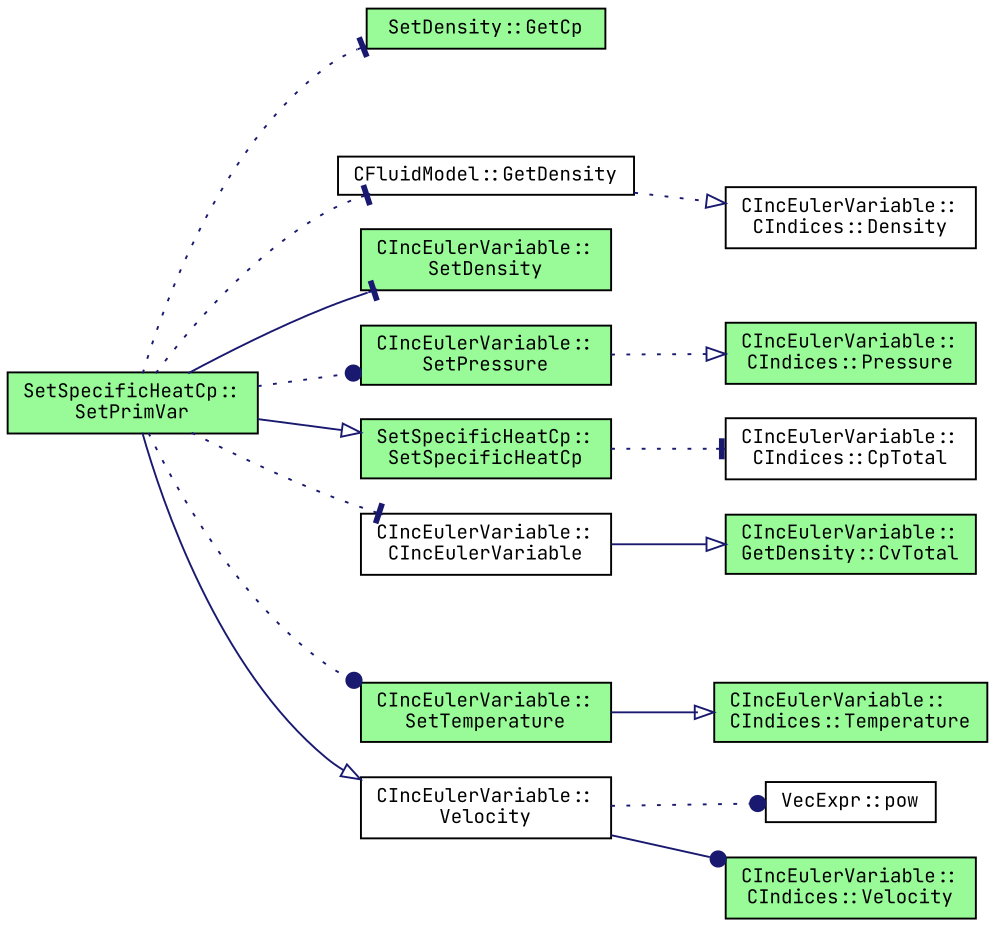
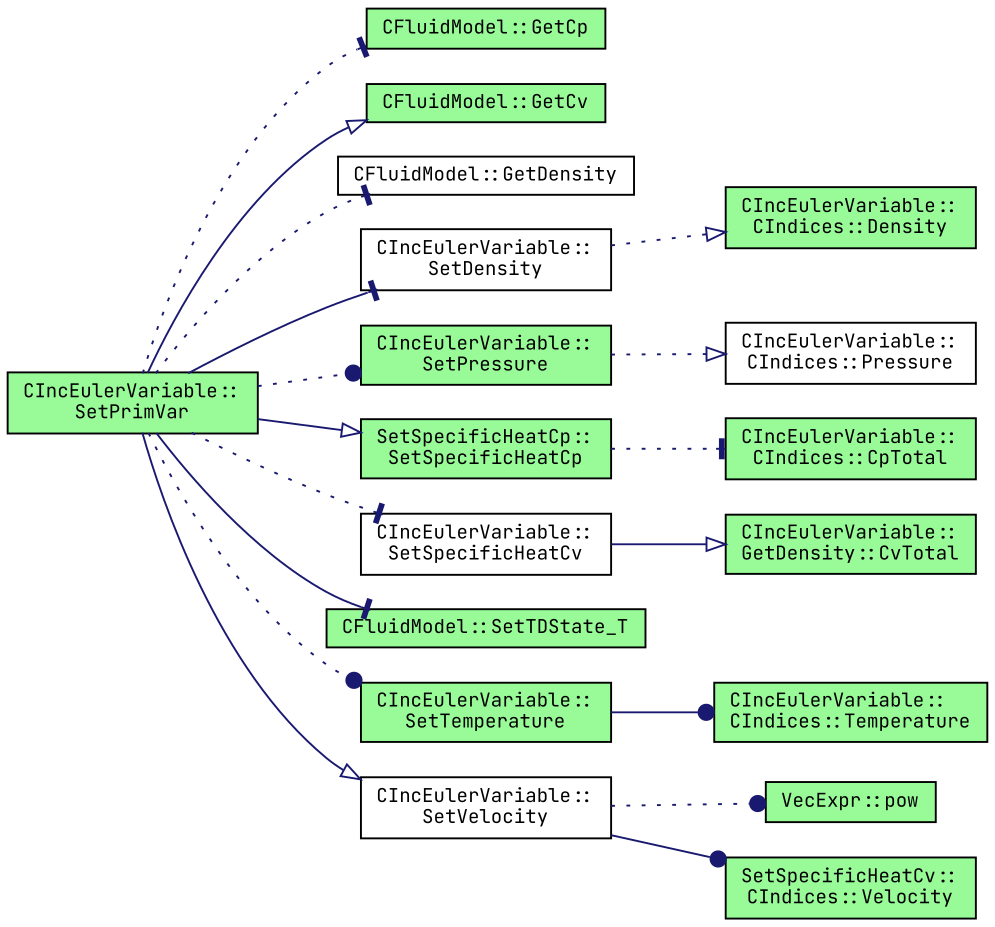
(486, 29) -> (486, 29)
none -> (486, 103)
(670, 197) -> (659, 240)
(851, 218) -> (851, 218)
(486, 260) -> (486, 260)
(851, 353) -> (851, 353)
(133, 403) -> (133, 403)
(851, 449) -> (851, 449)
(486, 544) -> (486, 544)
none -> (486, 628)
(655, 712) -> (655, 712)
(851, 802) -> (851, 802)
(486, 808) -> (486, 808)
(851, 888) -> (851, 888)
